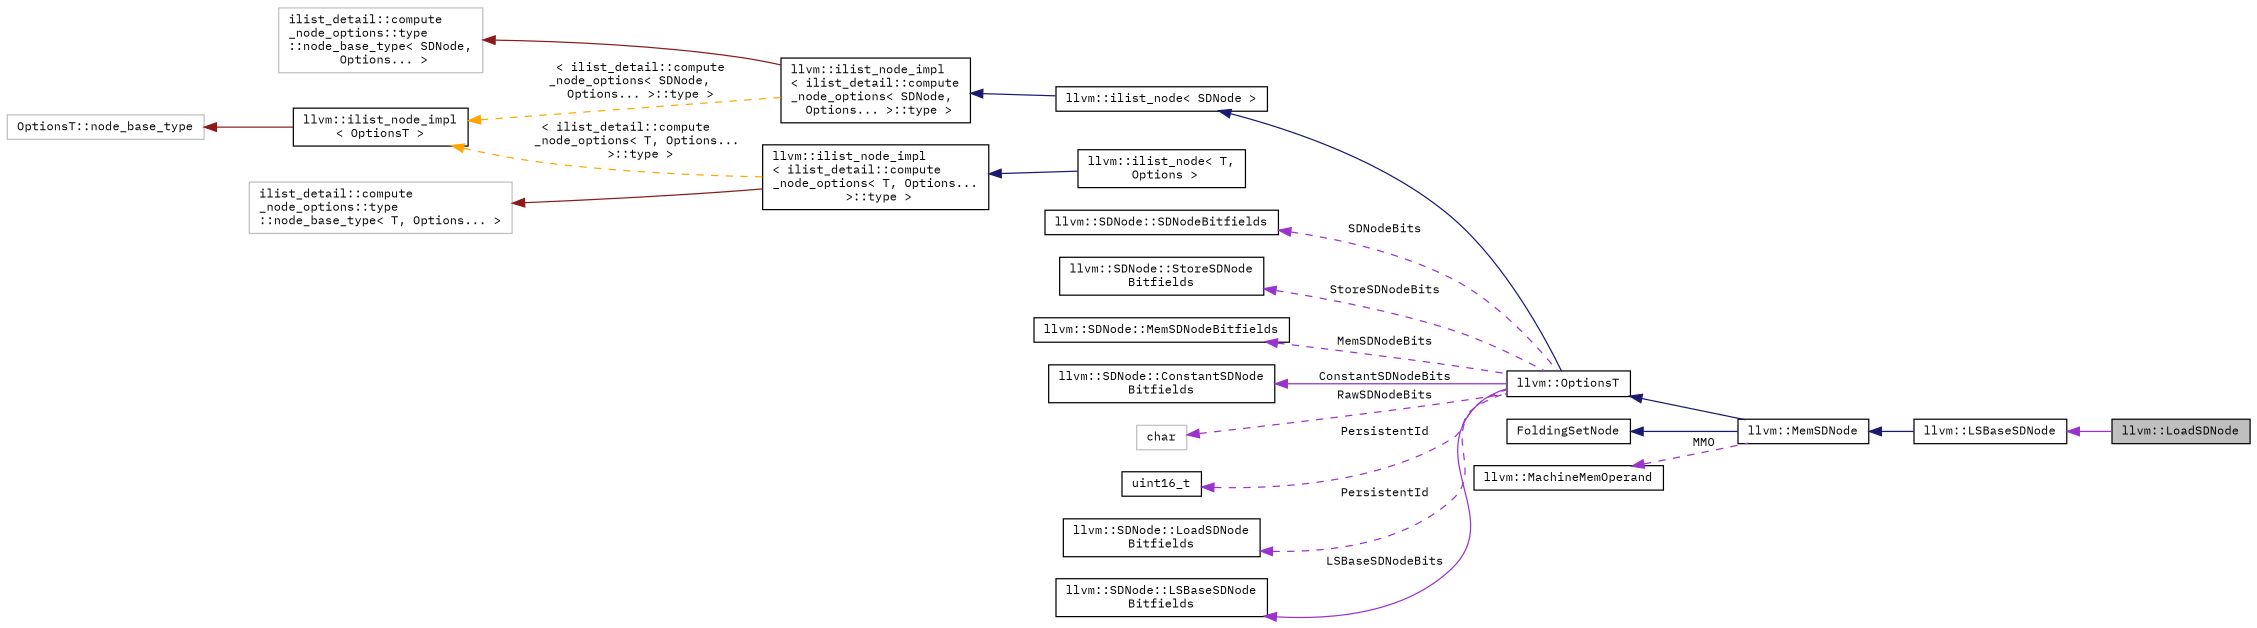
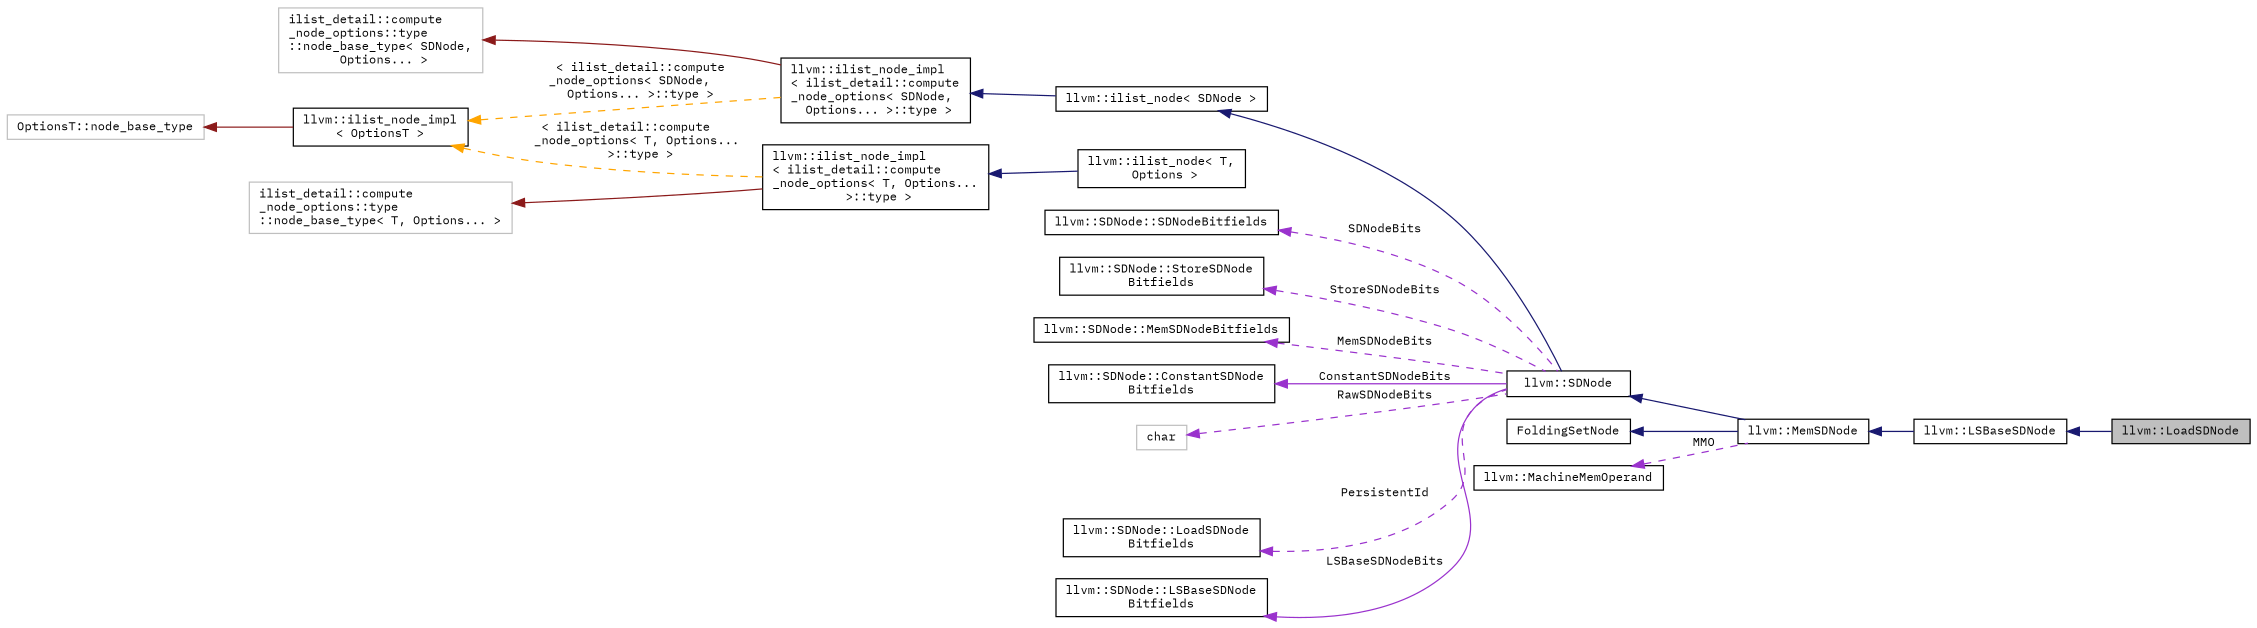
(1569, 384) -> (1569, 384)
(2096, 431) -> (2096, 431)
(1162, 484) -> none
